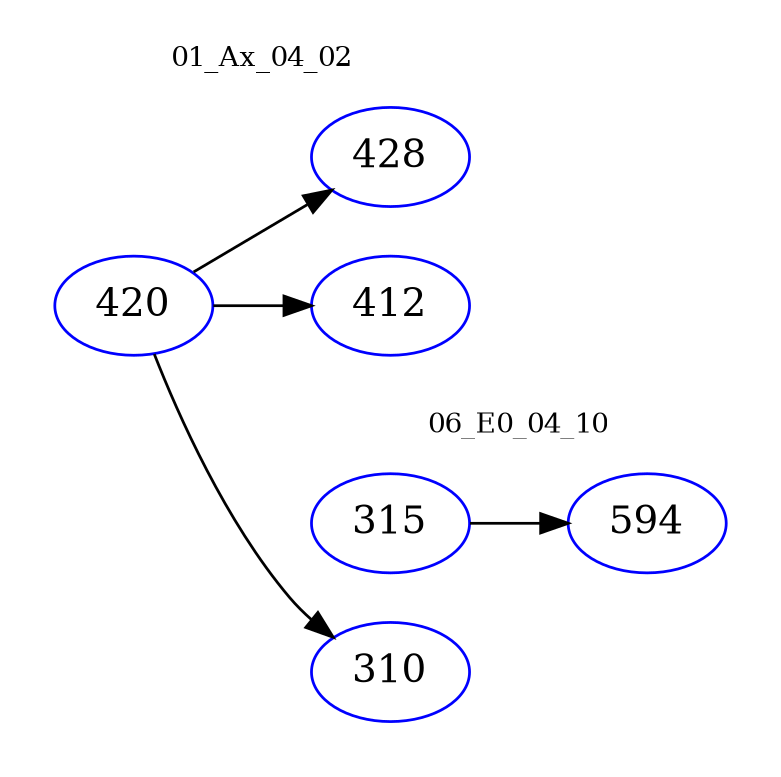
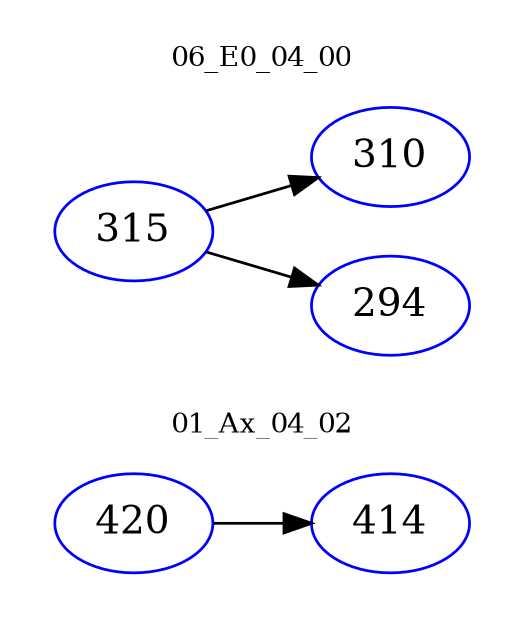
(391, 157) -> none
(391, 306) -> (391, 523)
(519, 426) -> (262, 59)
(220, 495) -> (249, 198)
(647, 523) -> (391, 306)
